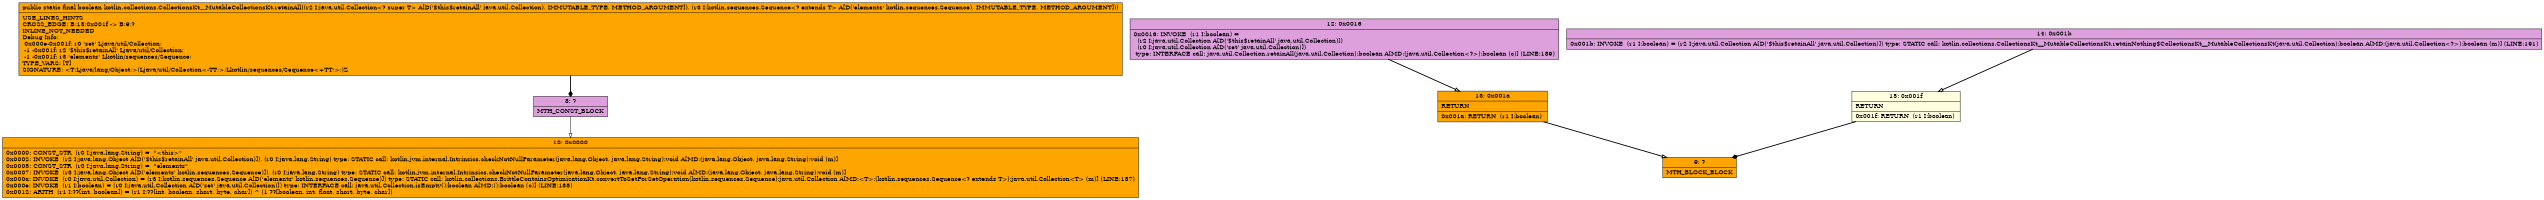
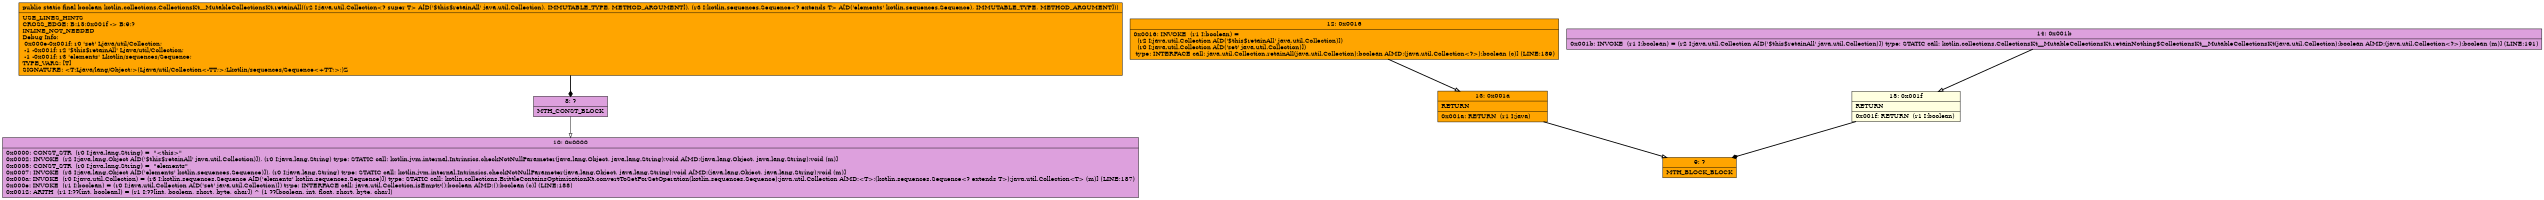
(1344, 39) -> (1344, 39)
(1493, 117) -> (1487, 117)
(571, 168) -> (571, 168)
